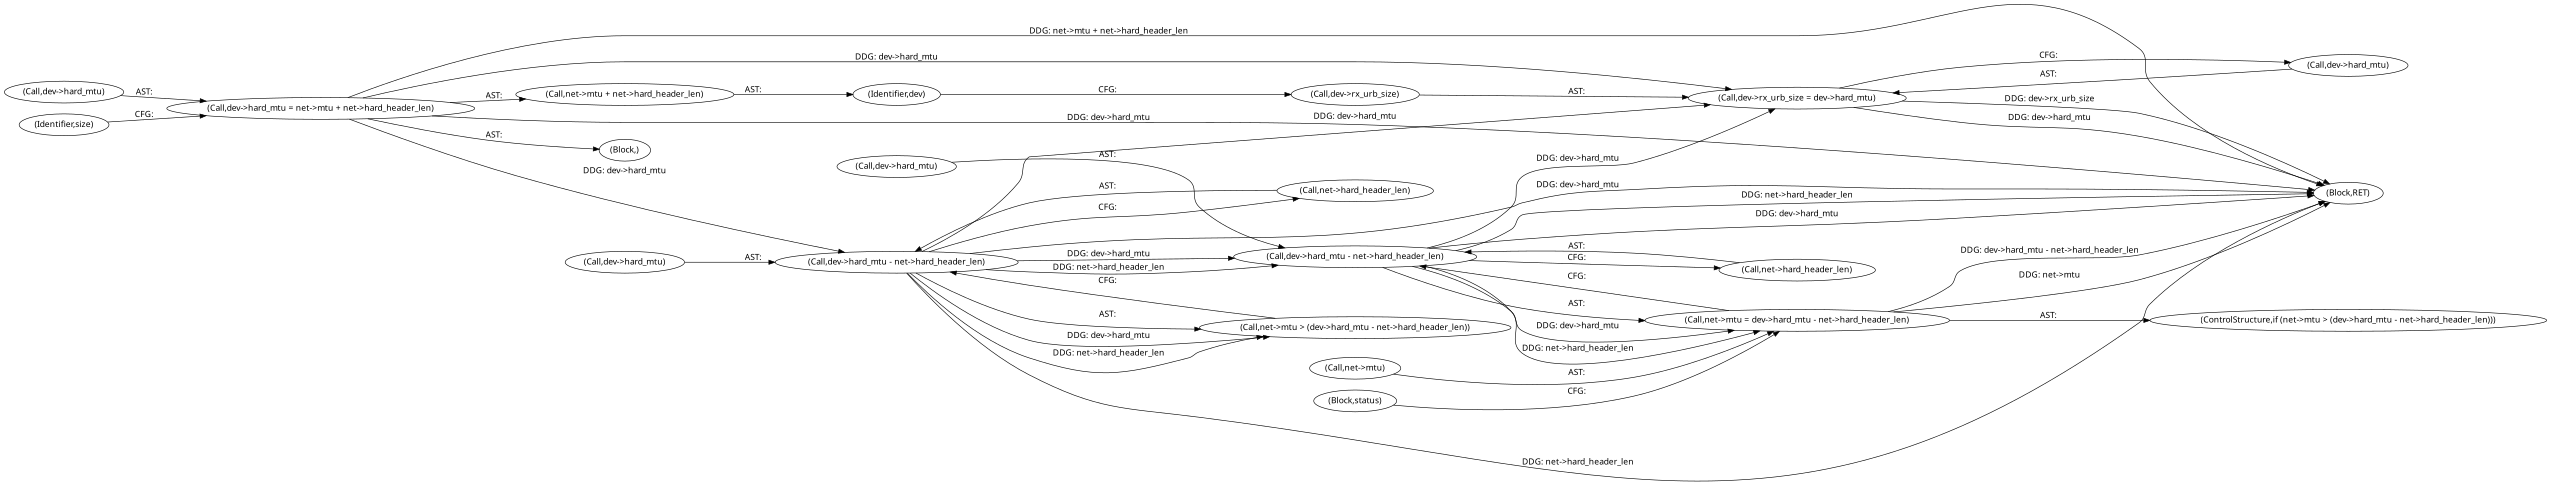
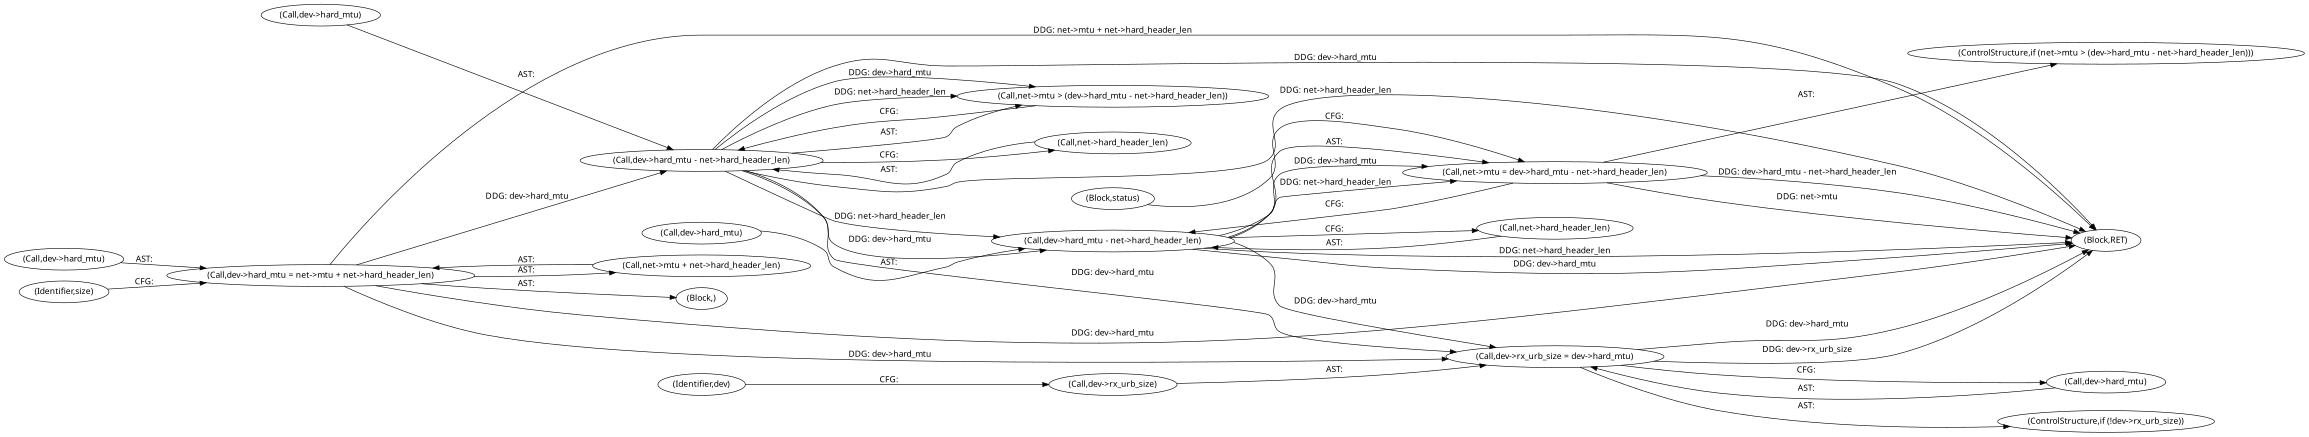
(790, 95) -> (516, 265)
(1355, 368) -> none
none -> (2106, 421)
